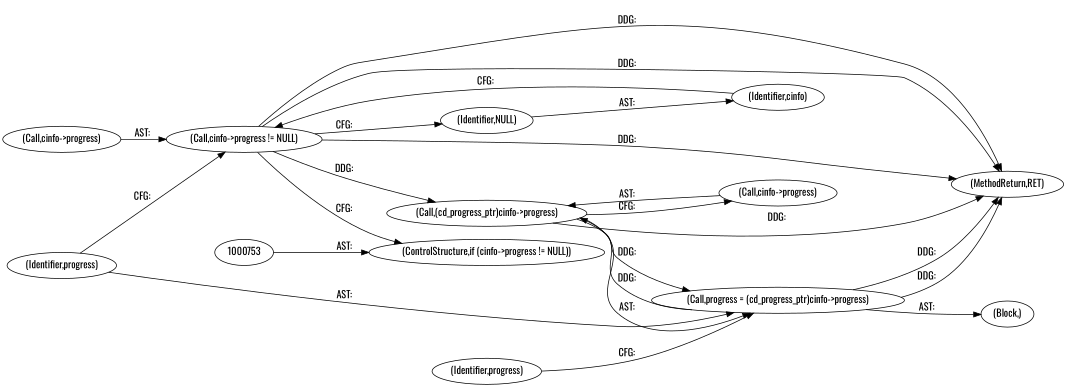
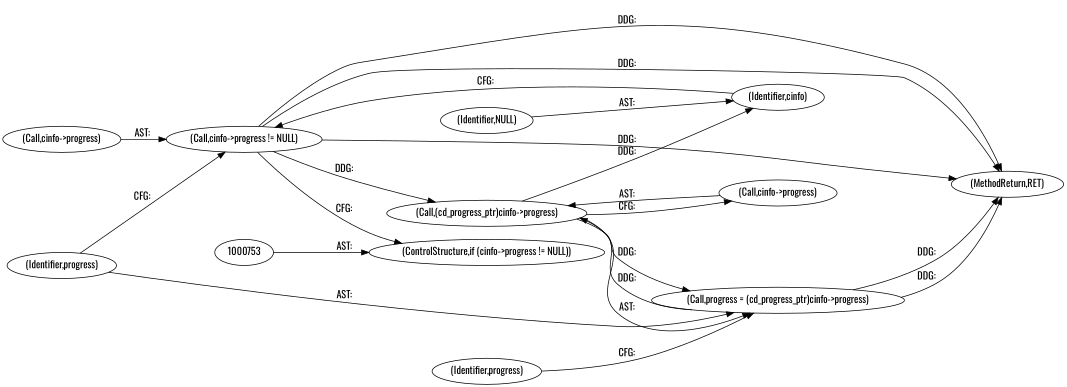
(375, 129) -> none
(767, 236) -> (635, 159)
(1007, 314) -> none
